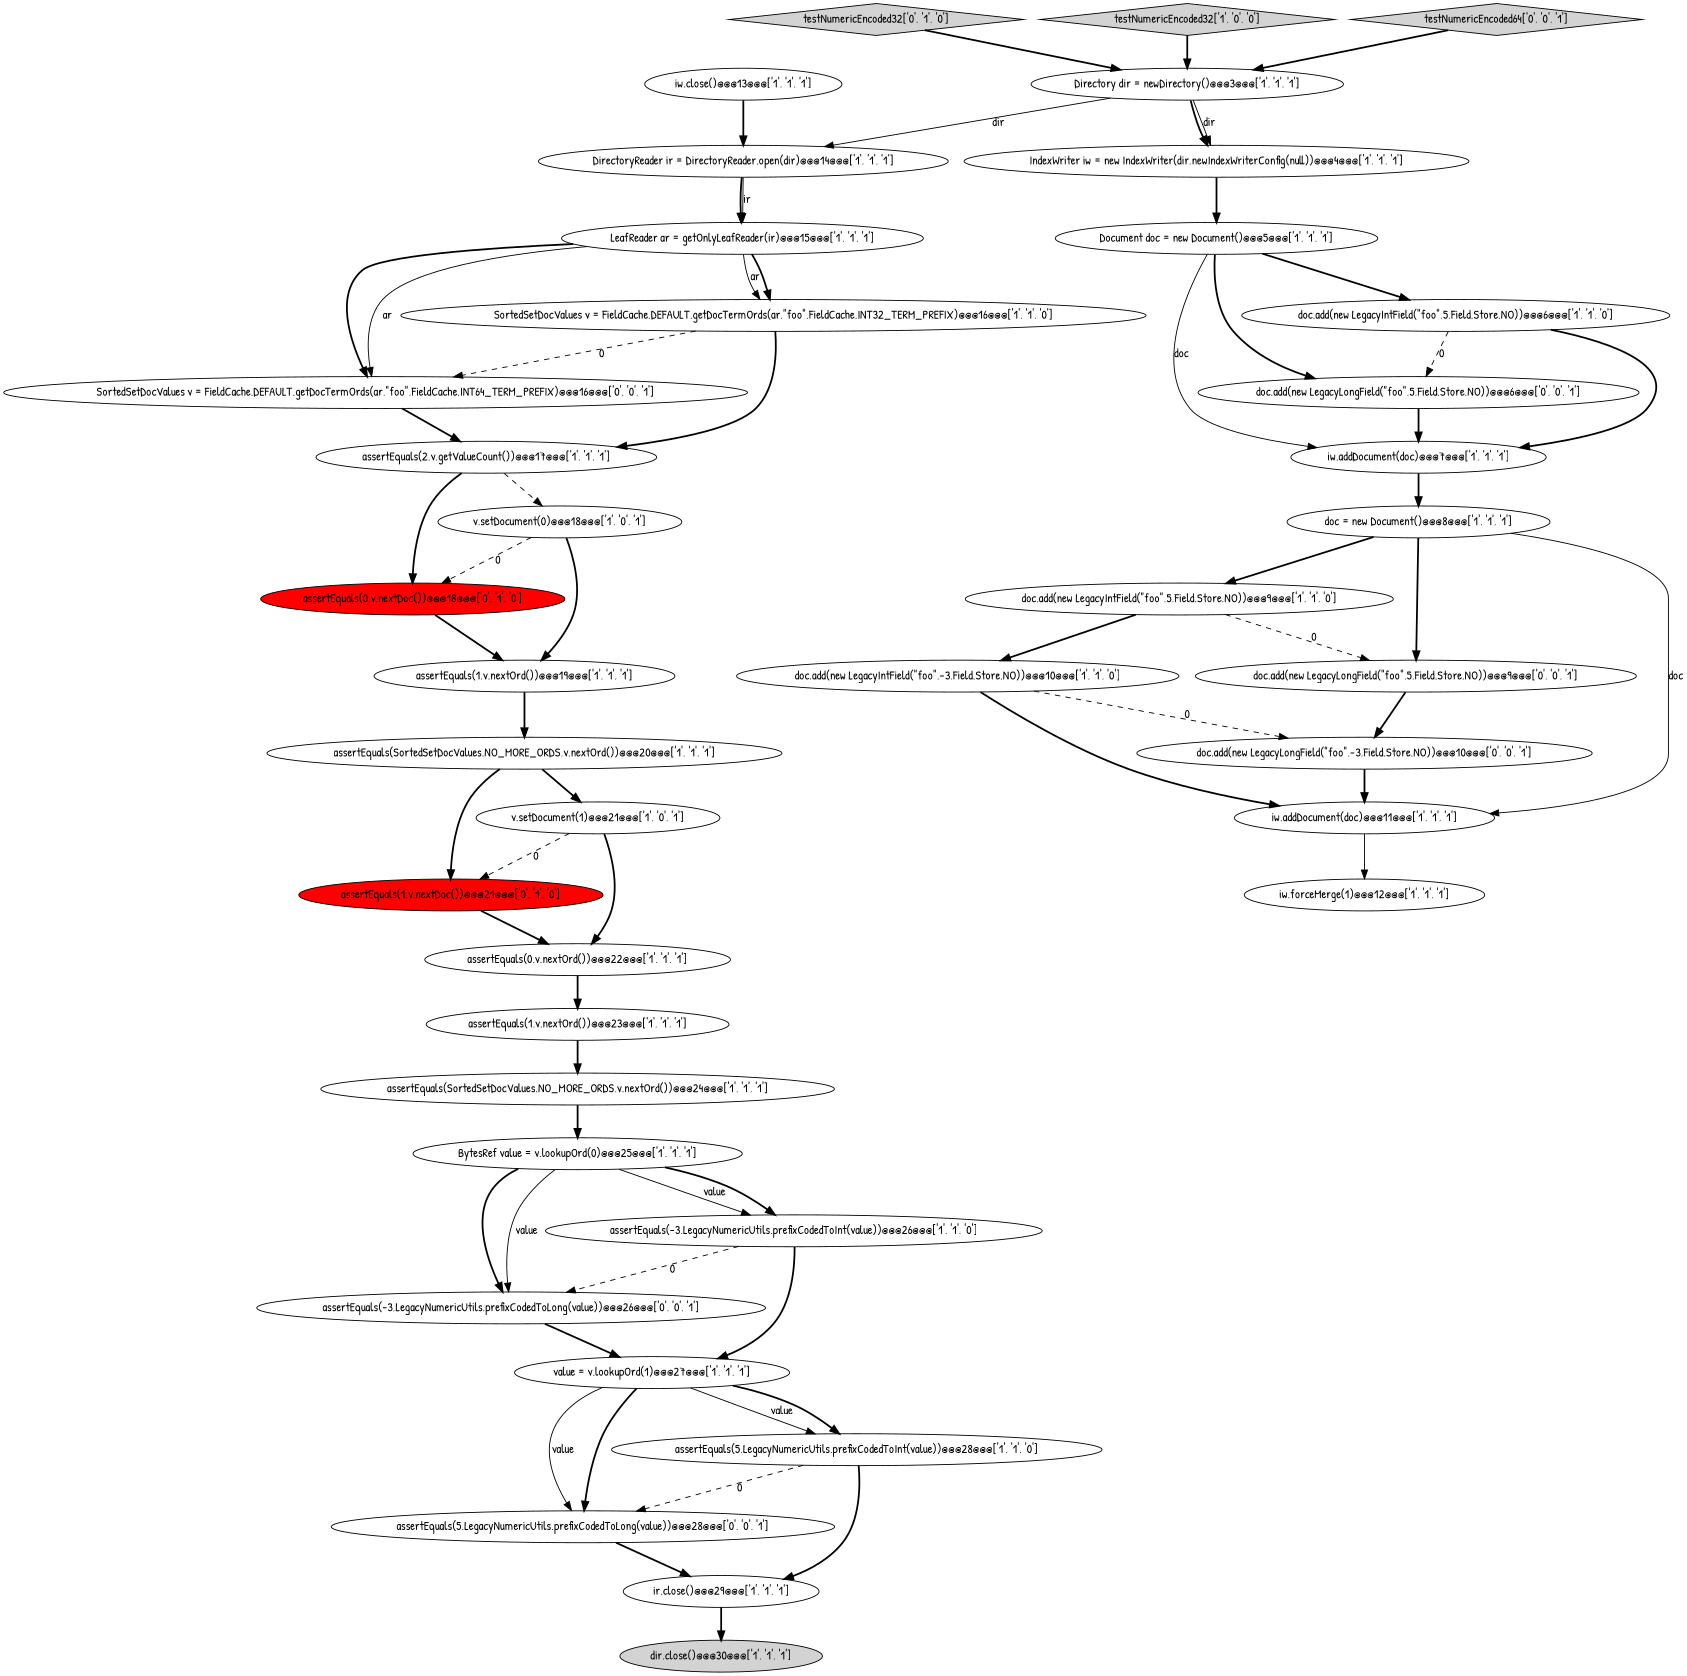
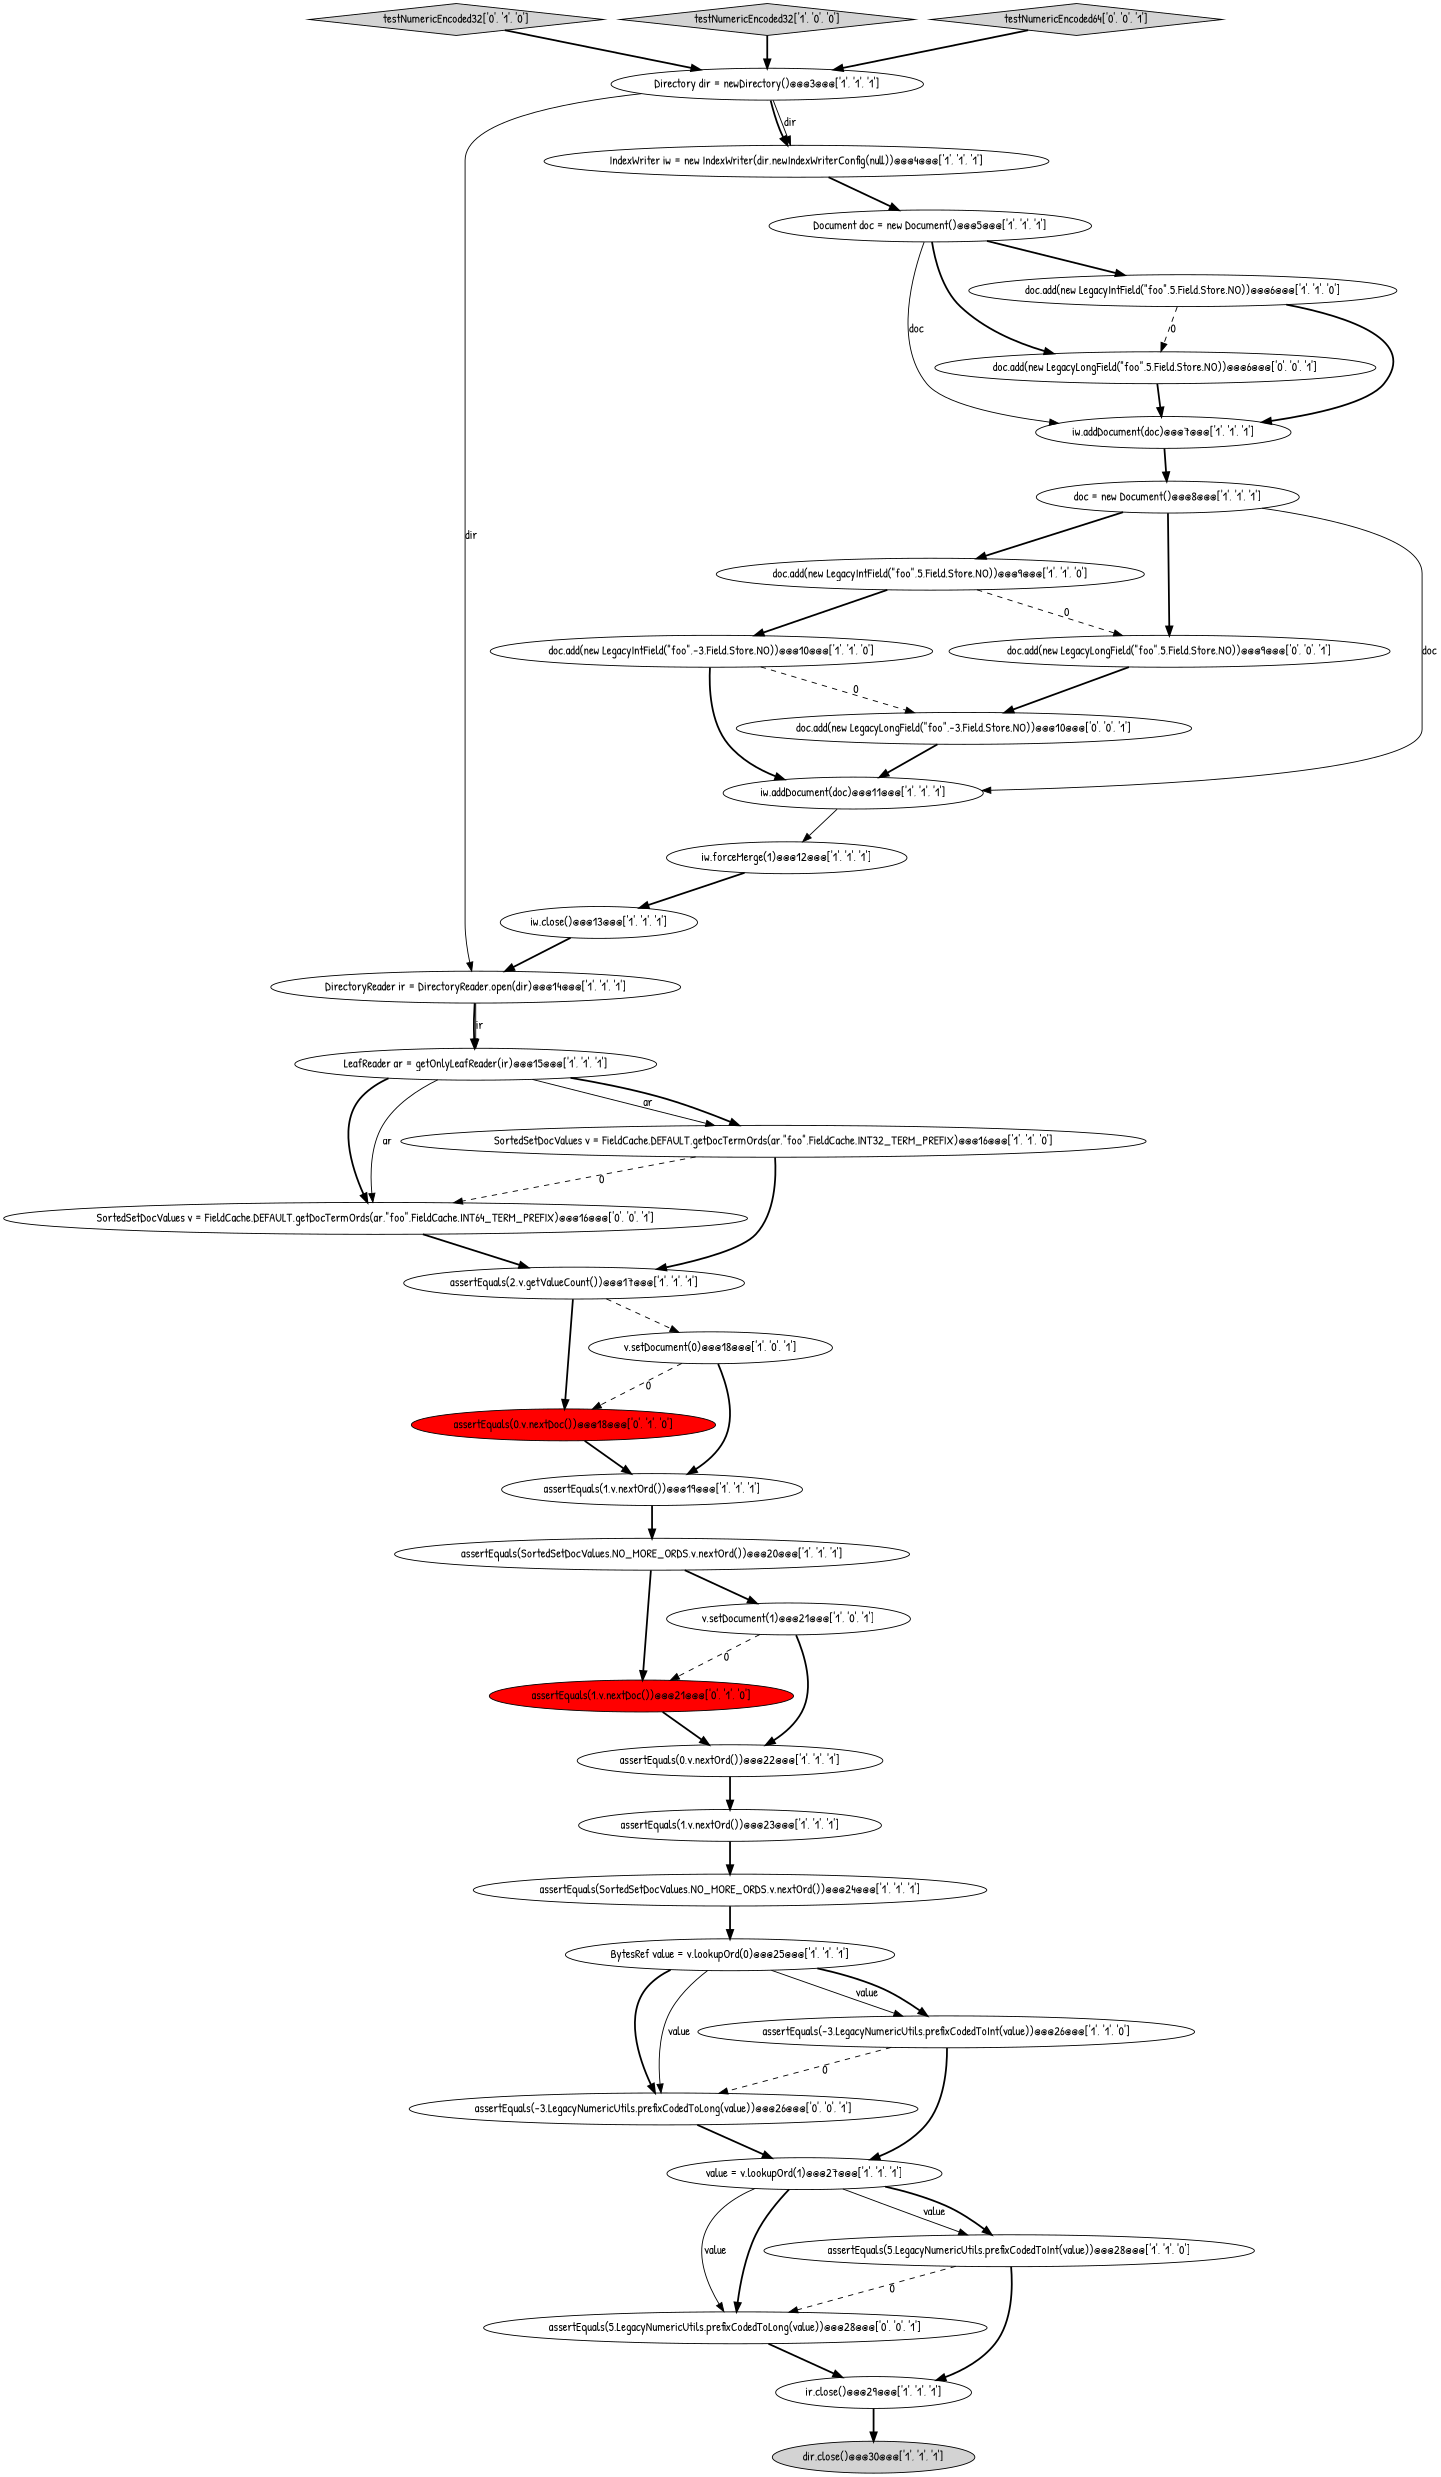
none -> (696, 889)
